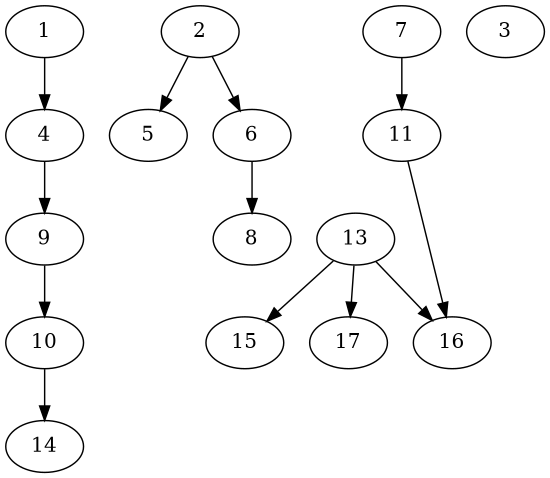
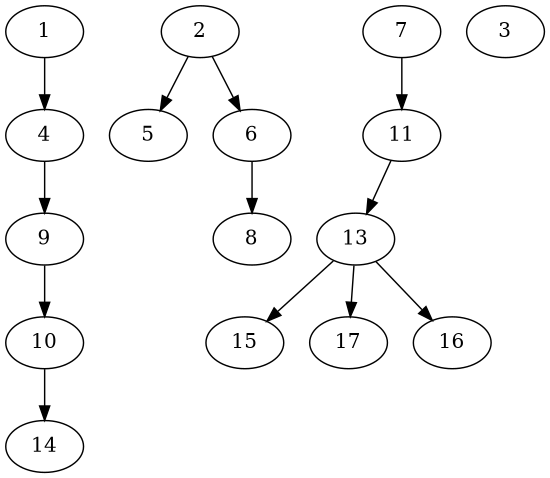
(425, 232) -> (382, 181)
